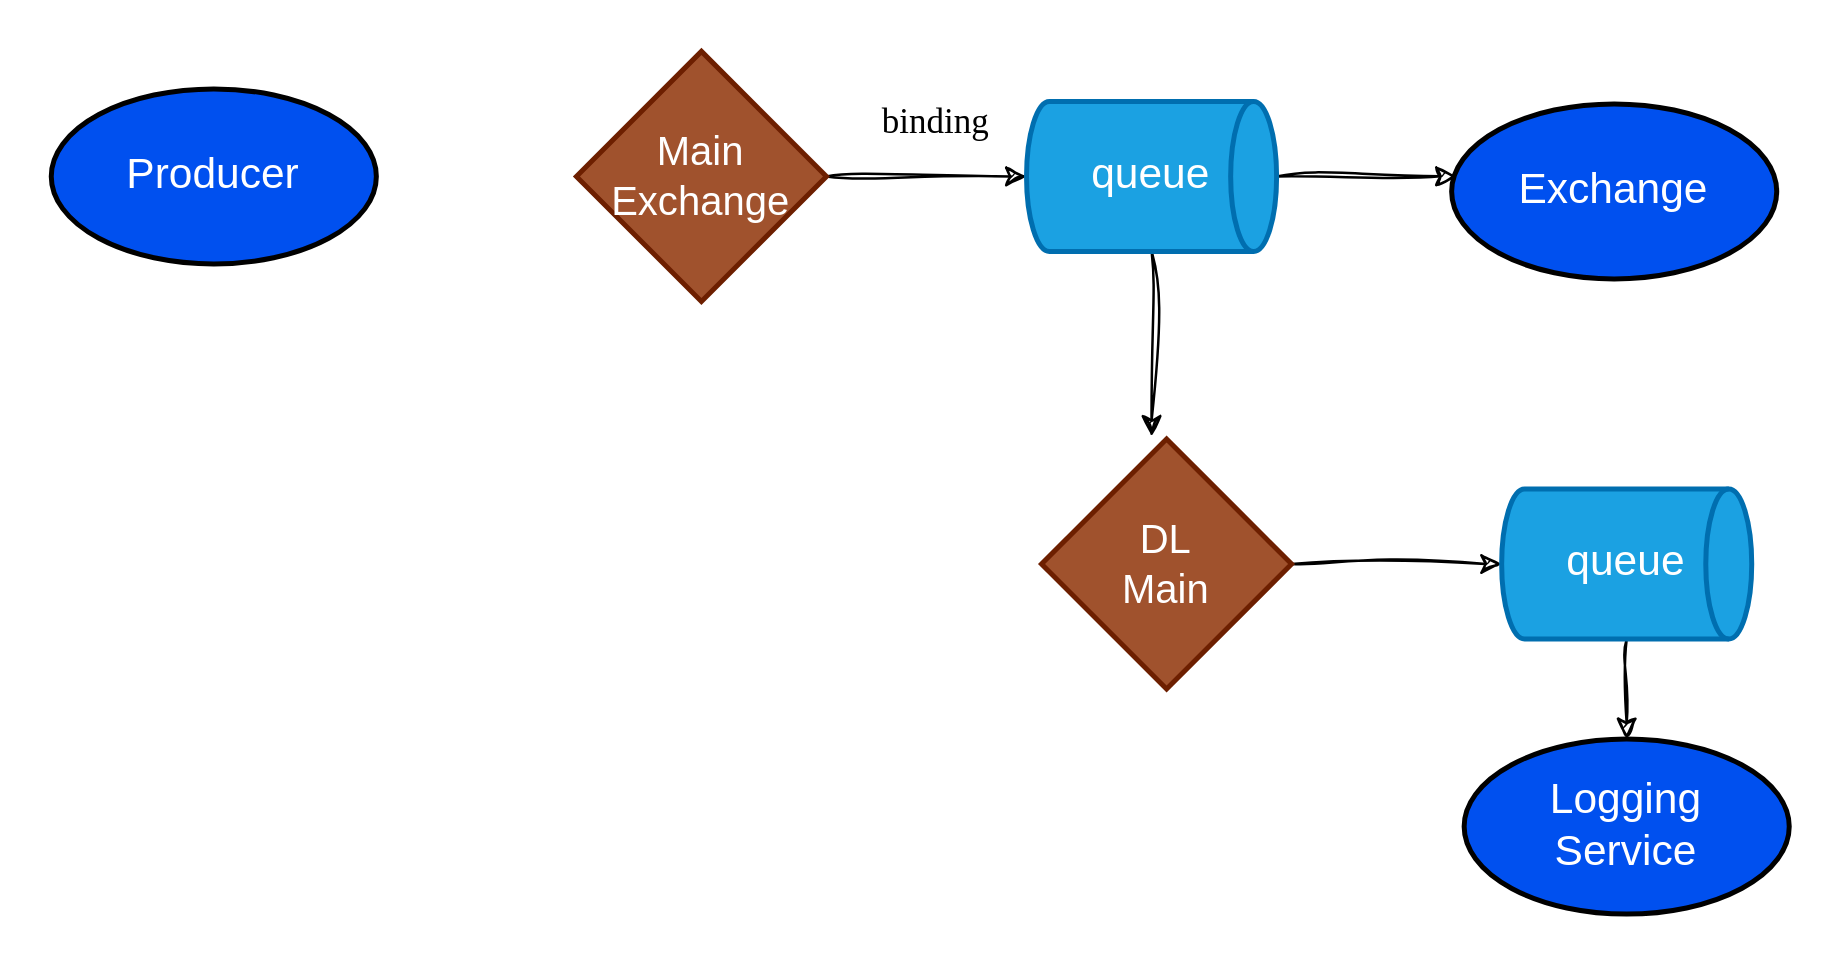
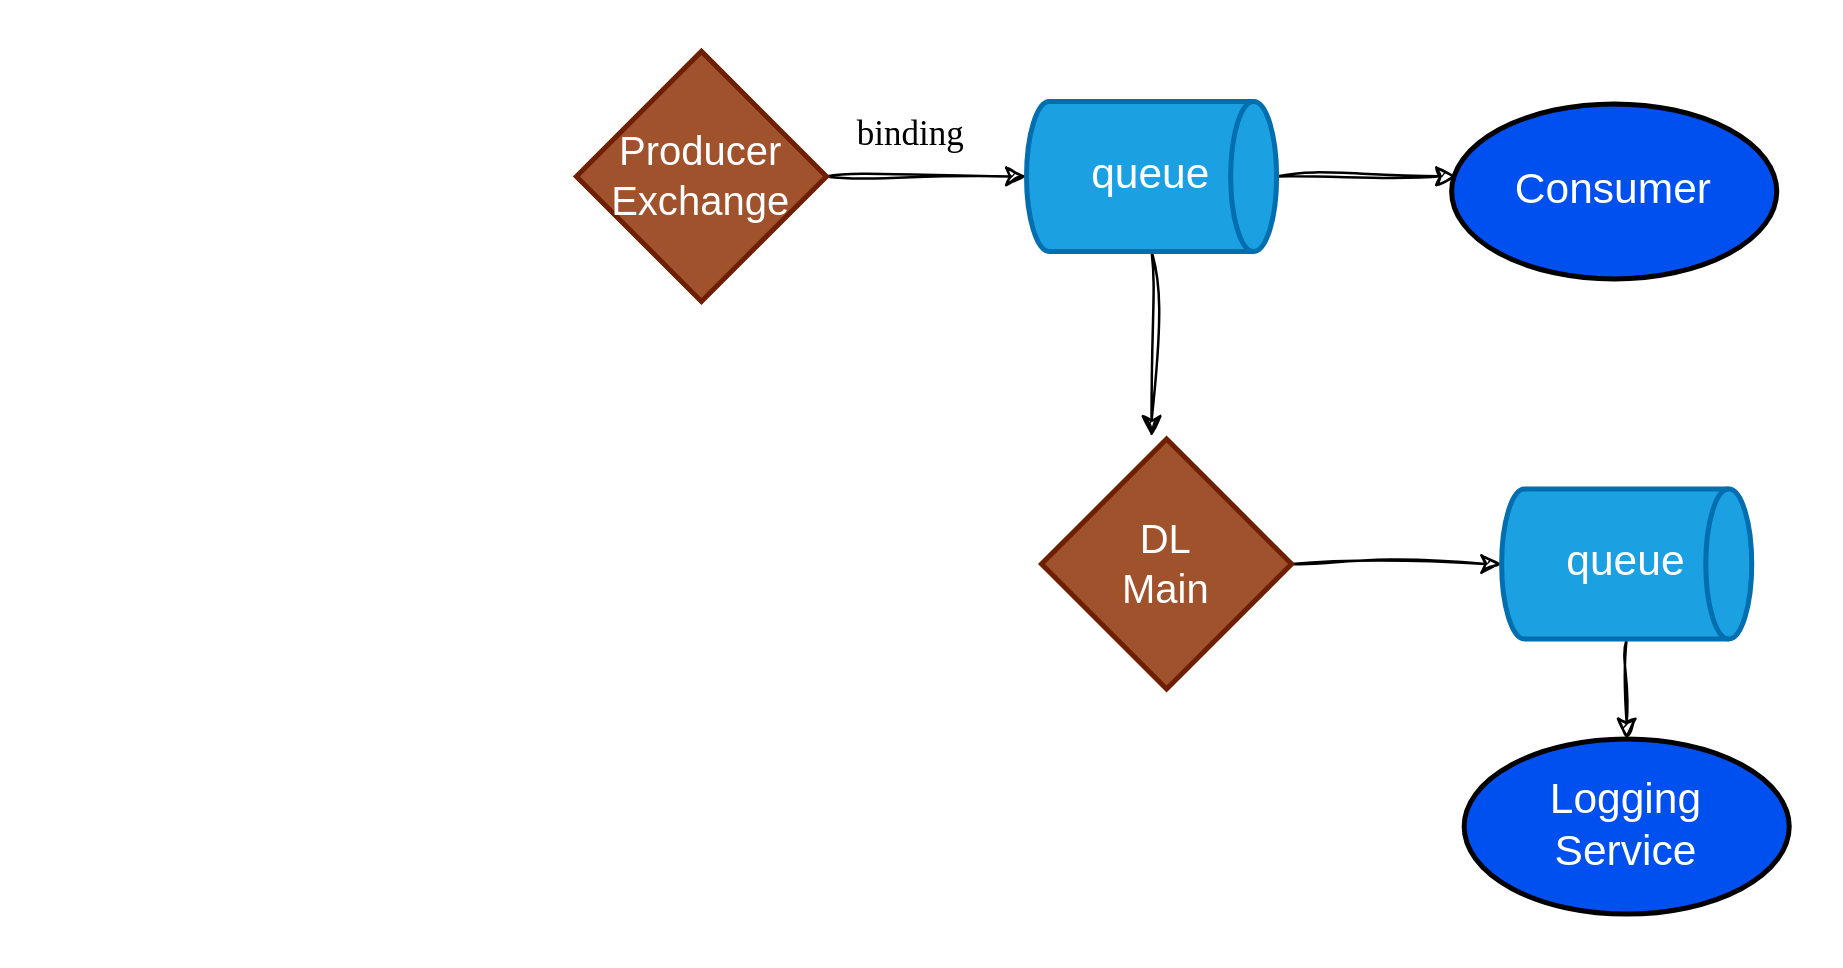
(936, 114) -> (911, 126)
(214, 176) -> none
(701, 176) -> (701, 176)
(1614, 191) -> (1614, 191)
